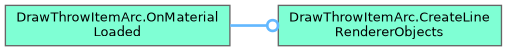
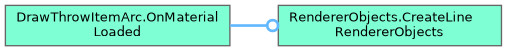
(390, 26) -> (390, 26)
